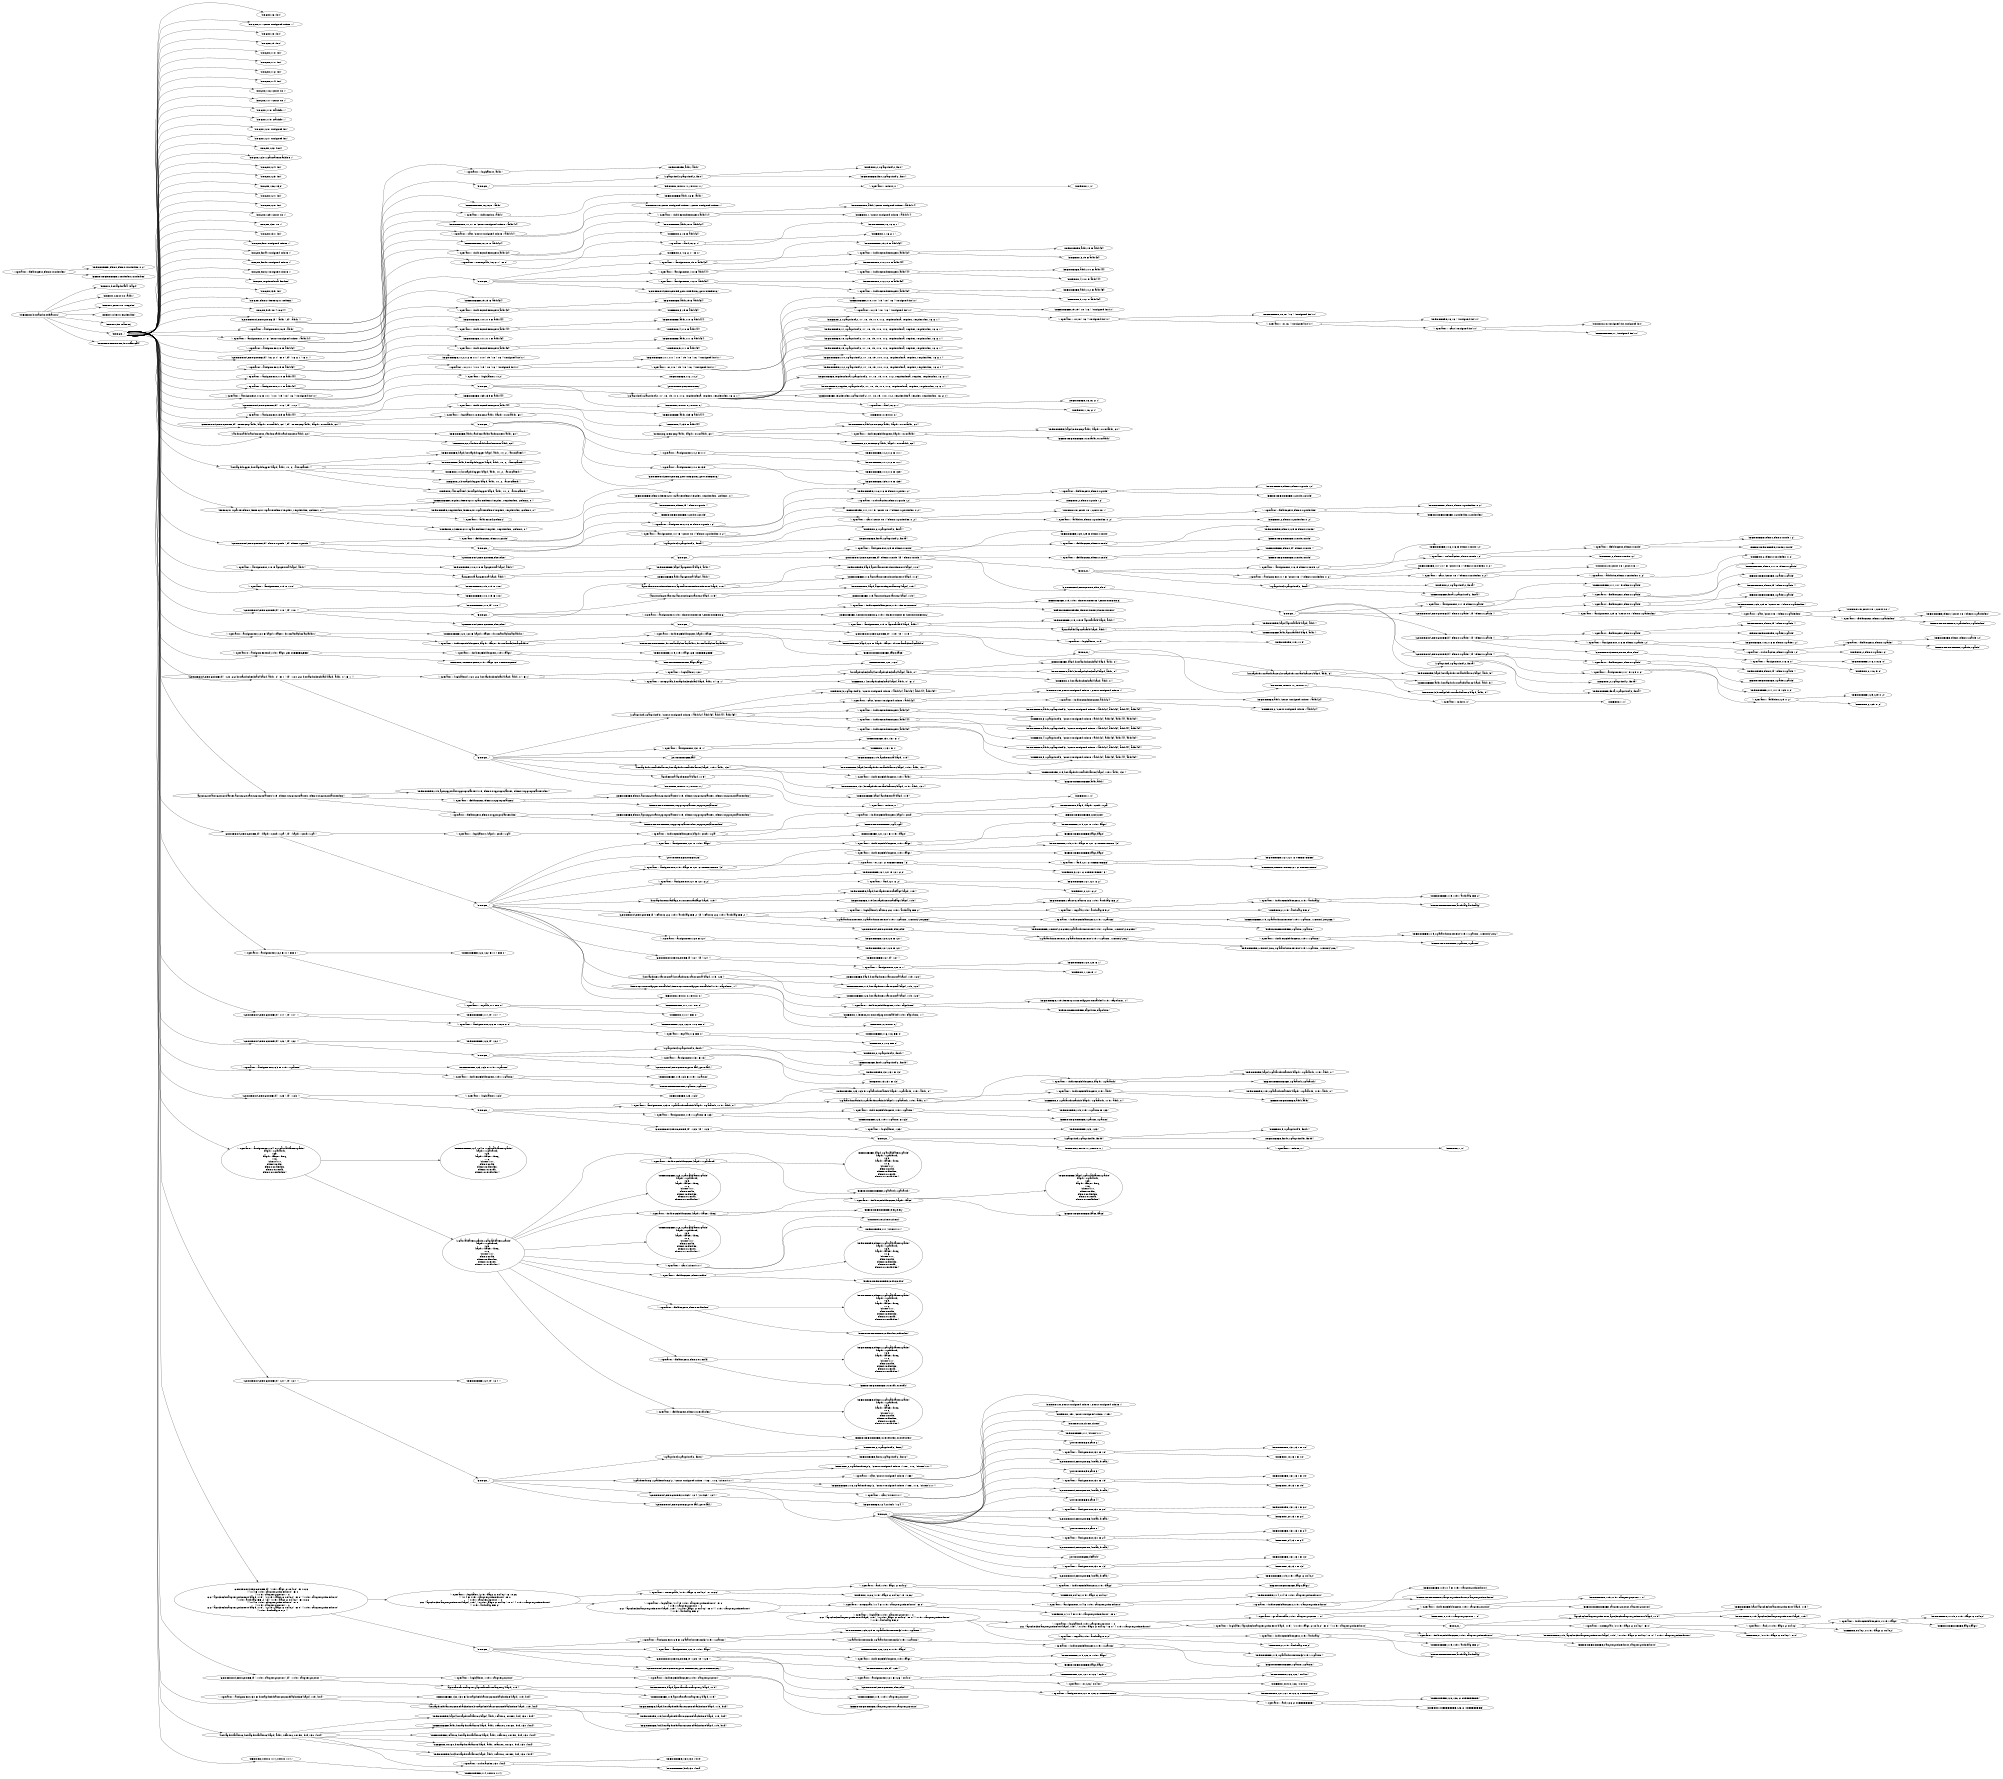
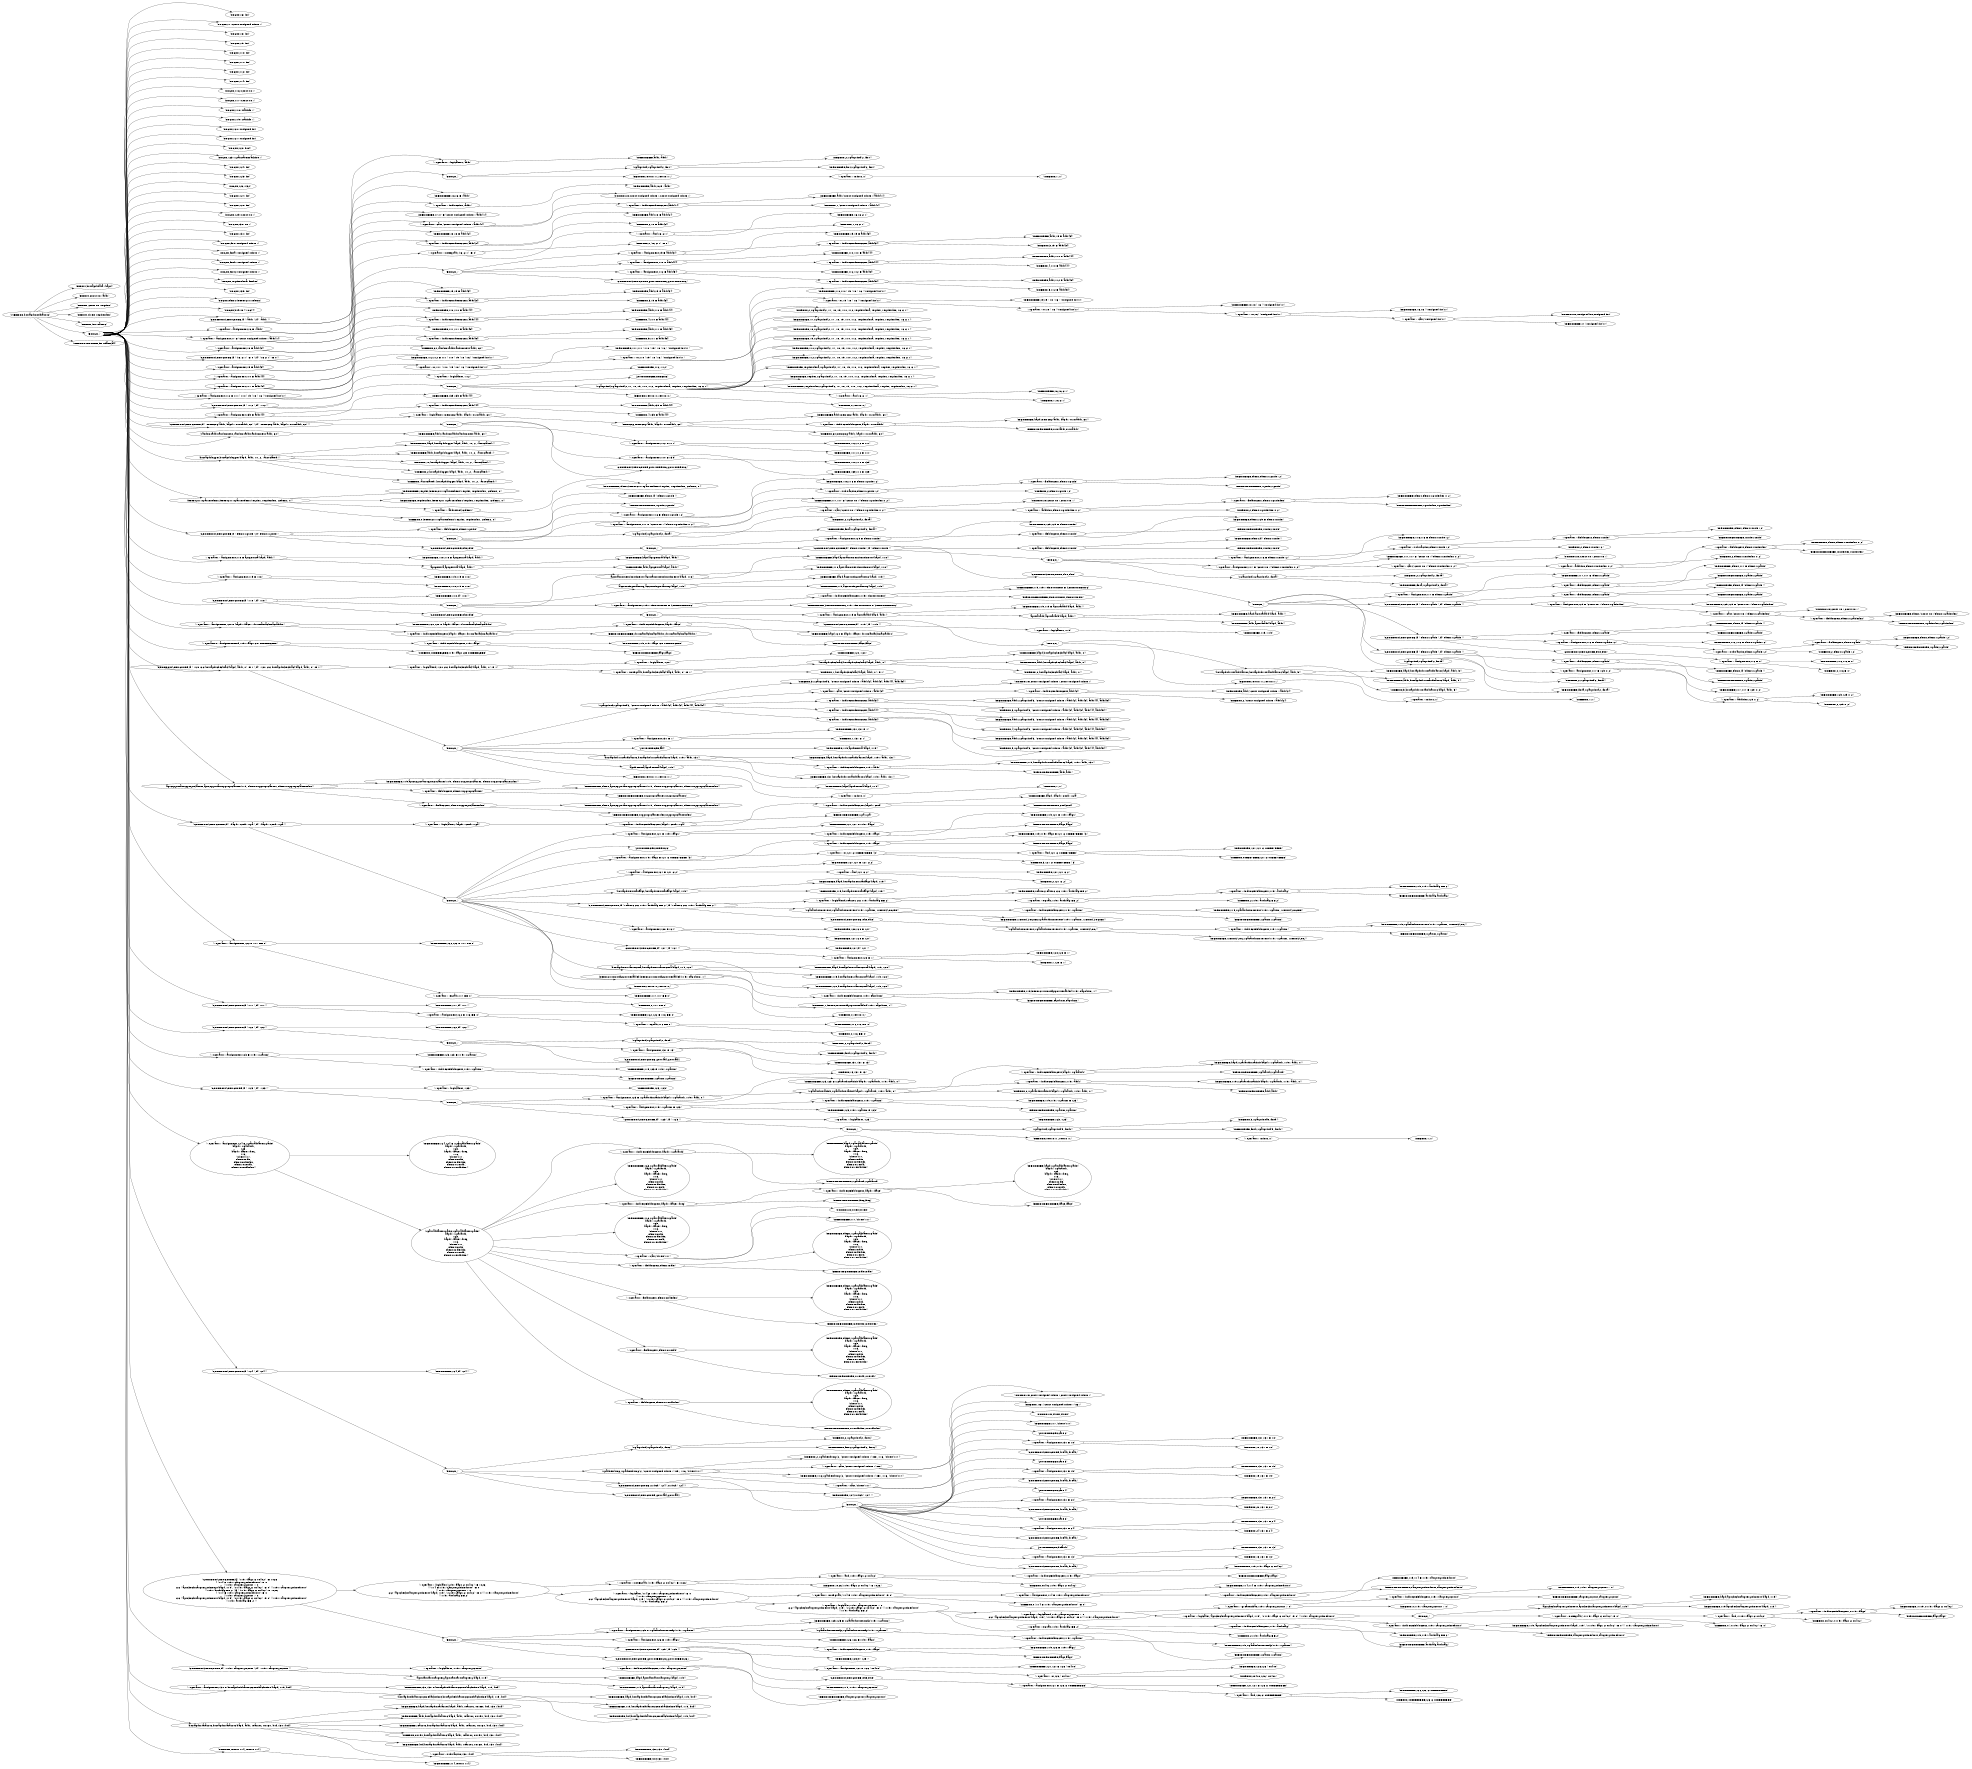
(379, 439) -> (358, 352)
none -> (1664, 566)
(683, 901) -> (652, 891)
